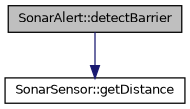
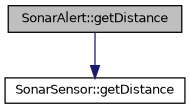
(95, 19) -> (95, 19)
